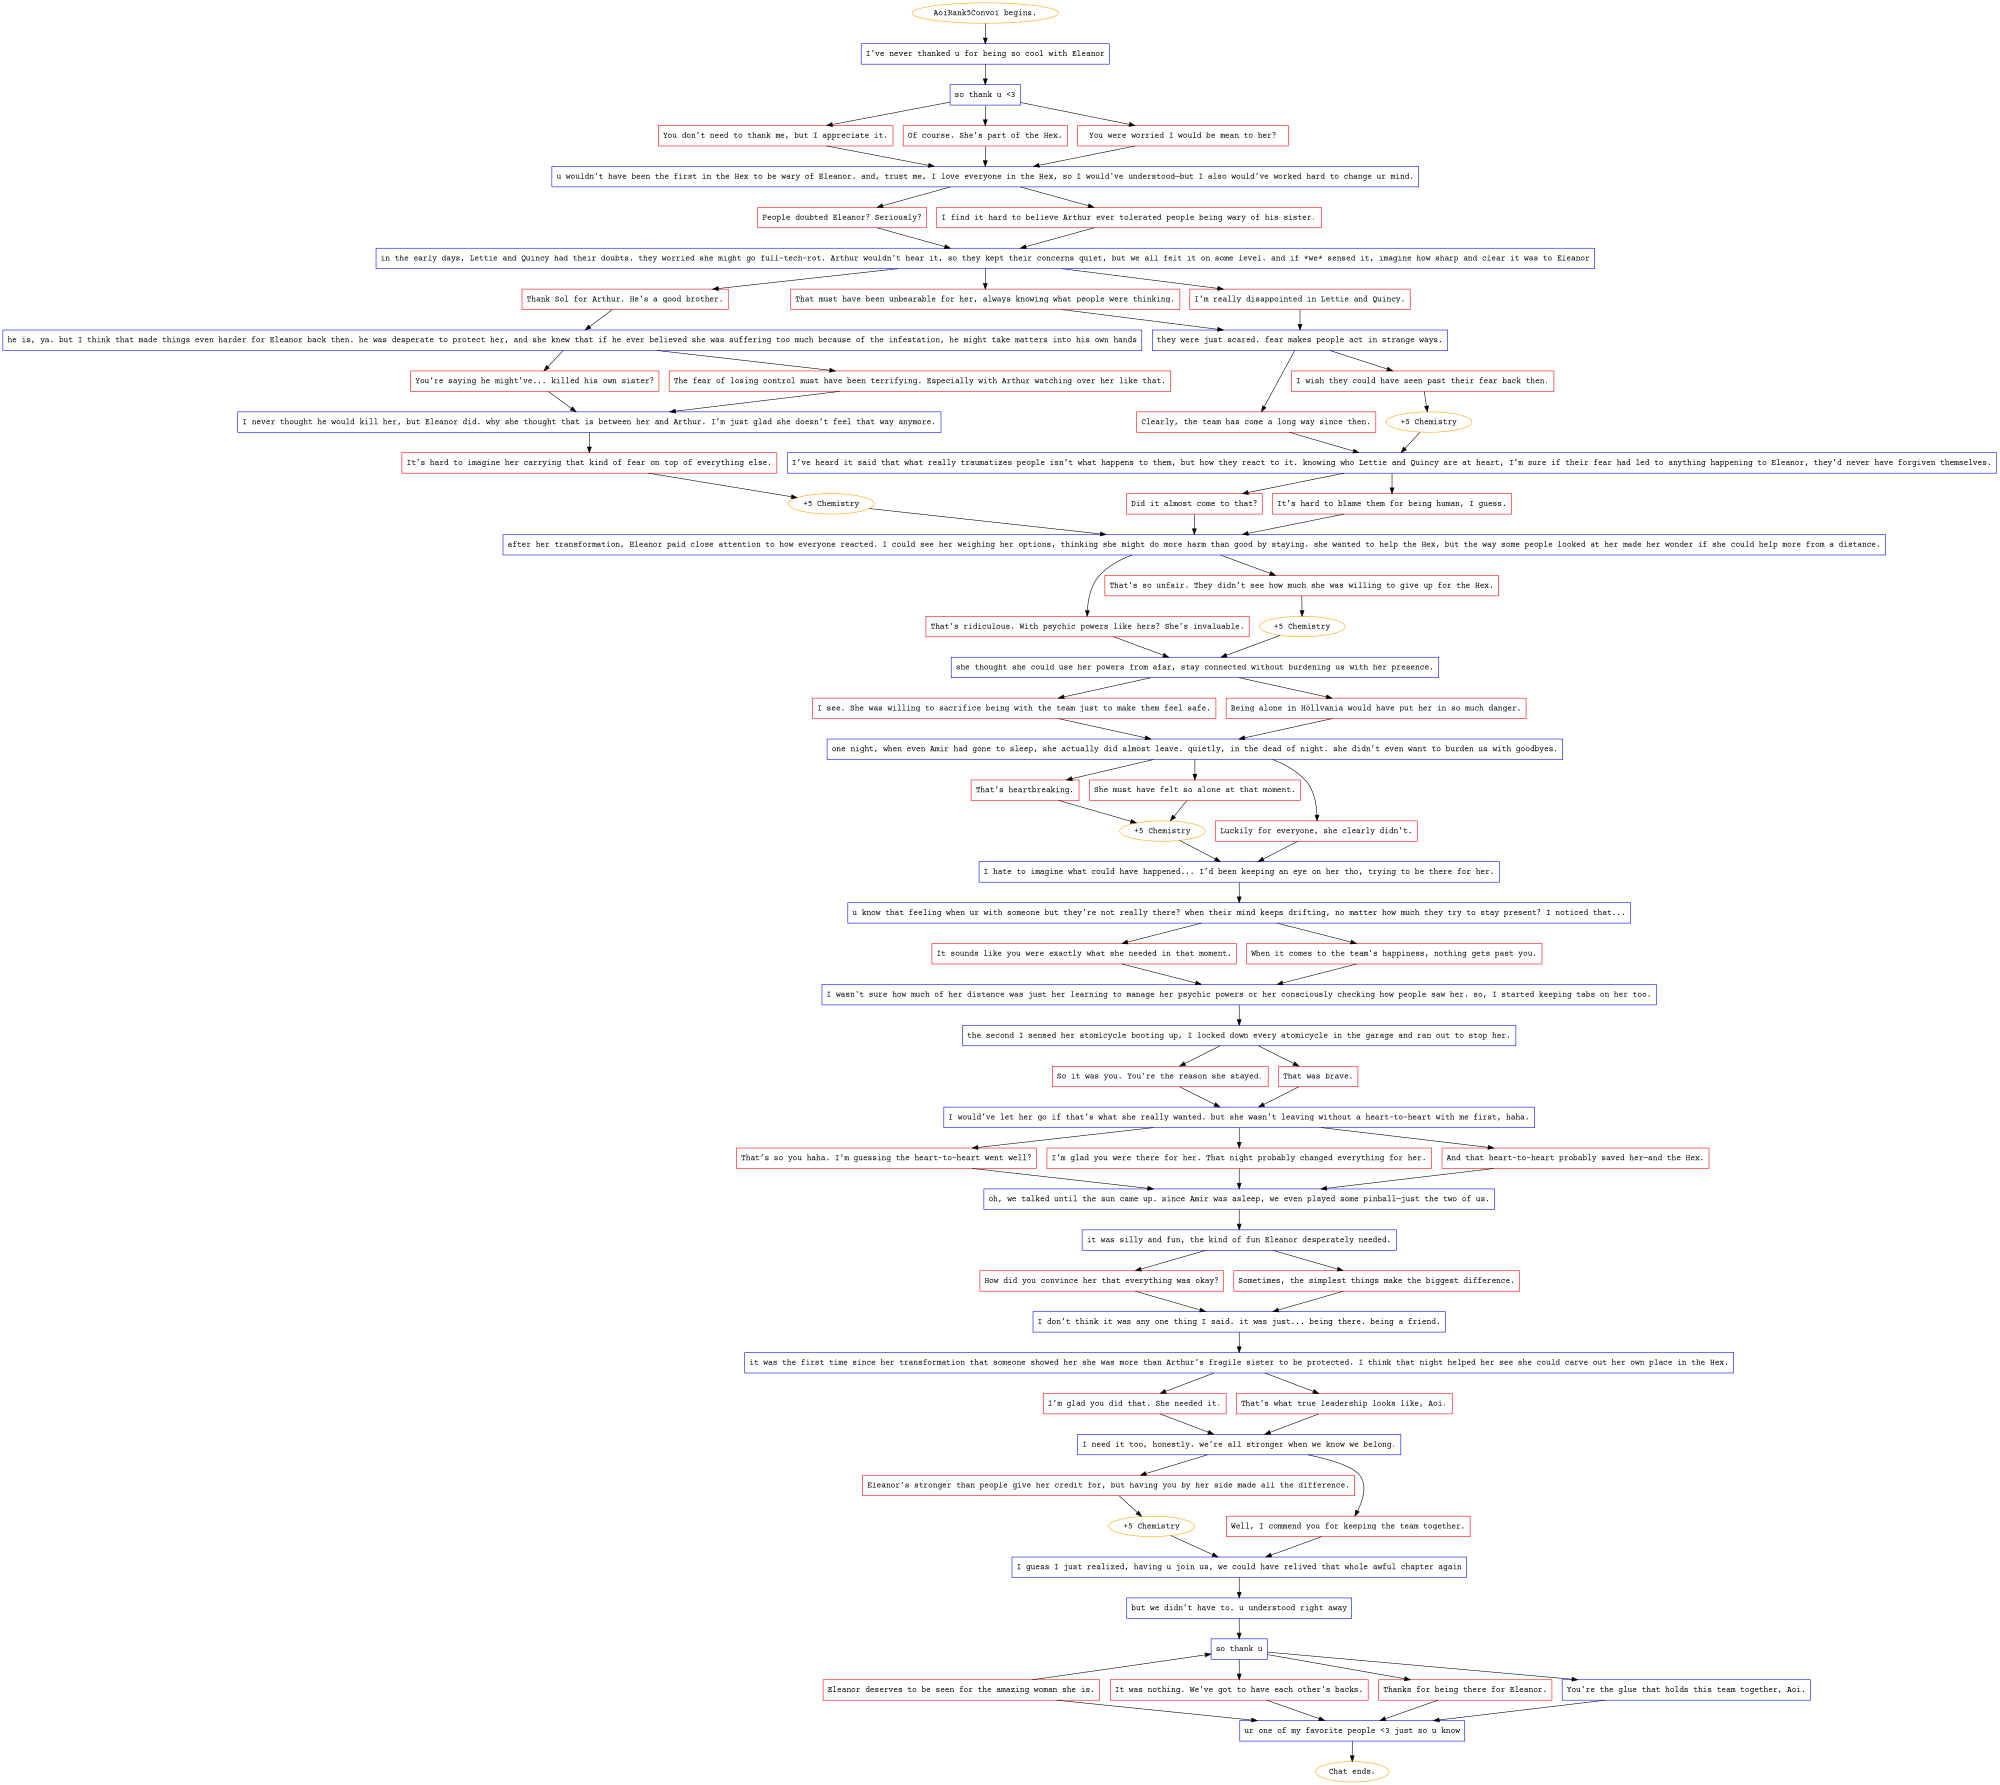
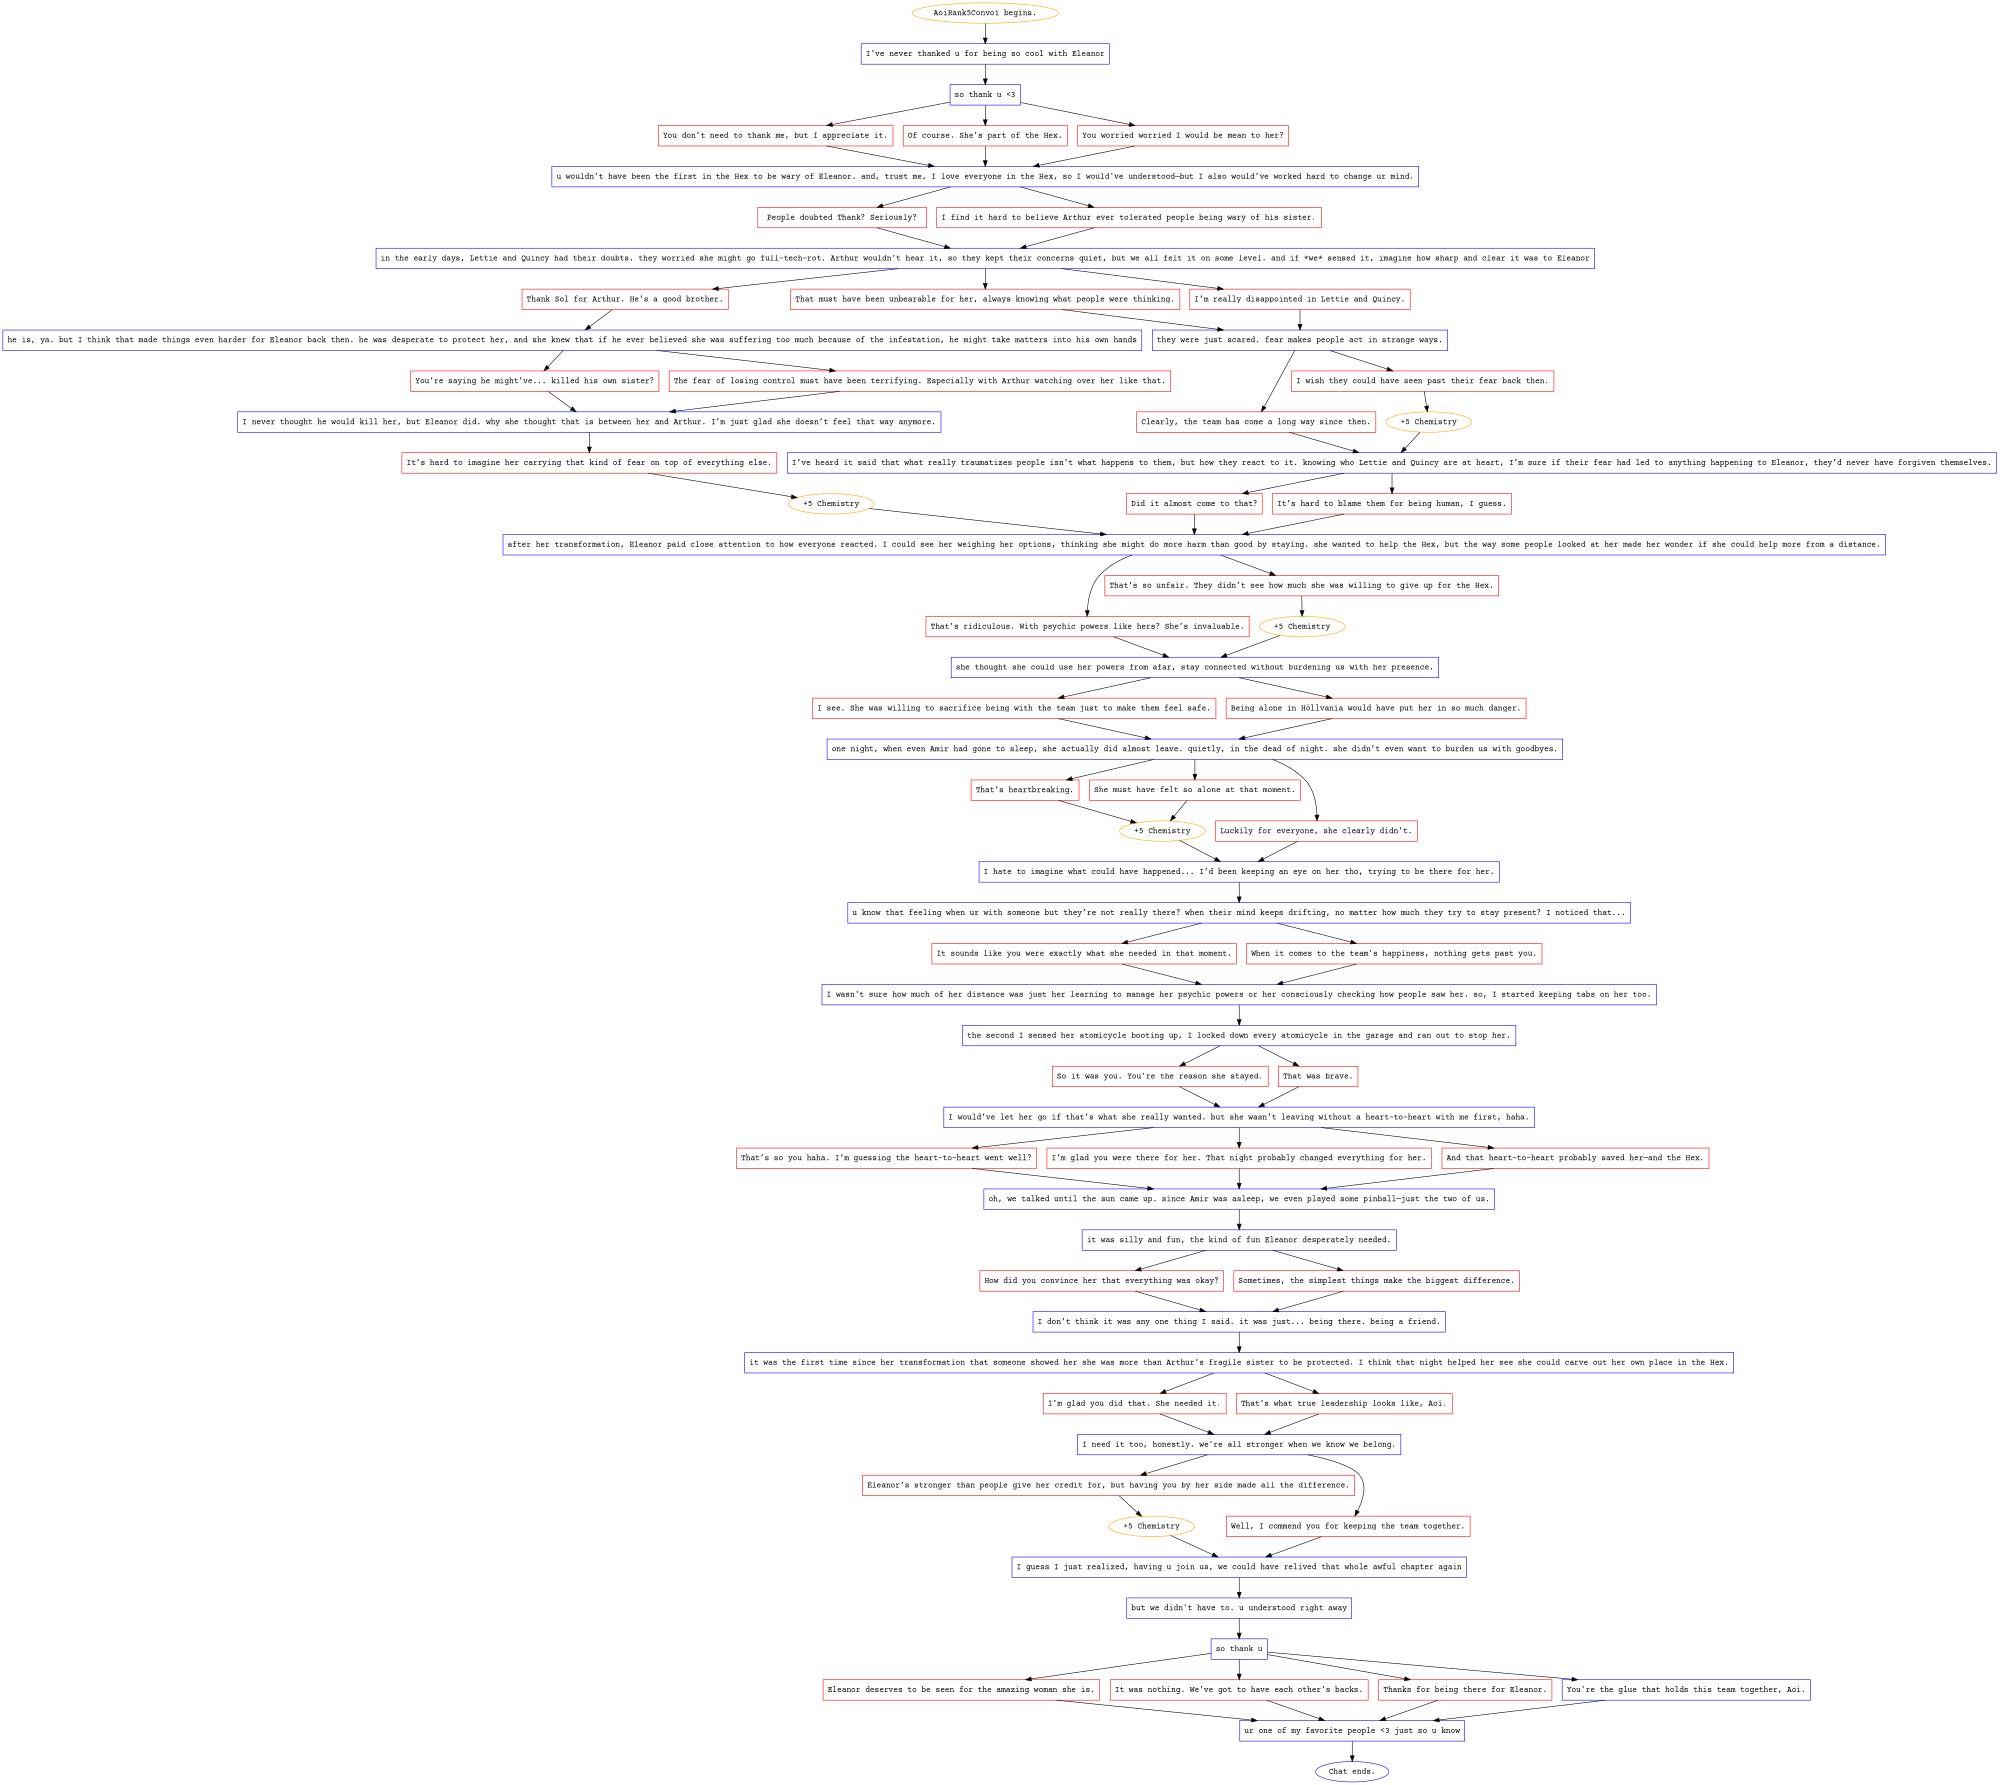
(1183, 136) -> (1183, 136)
(842, 218) -> (842, 218)
(1119, 1667) -> (1121, 1666)
(1352, 1772) -> (1352, 1772)
